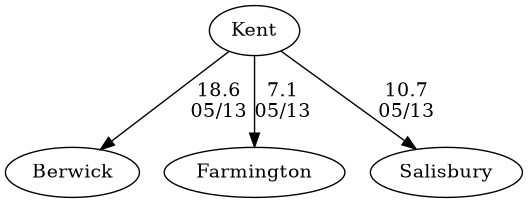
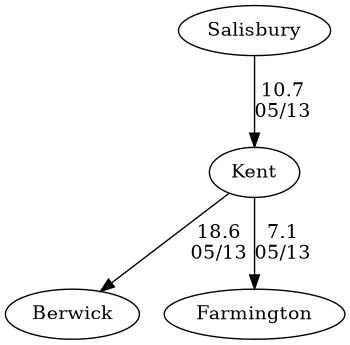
(343, 96) -> (255, 95)
